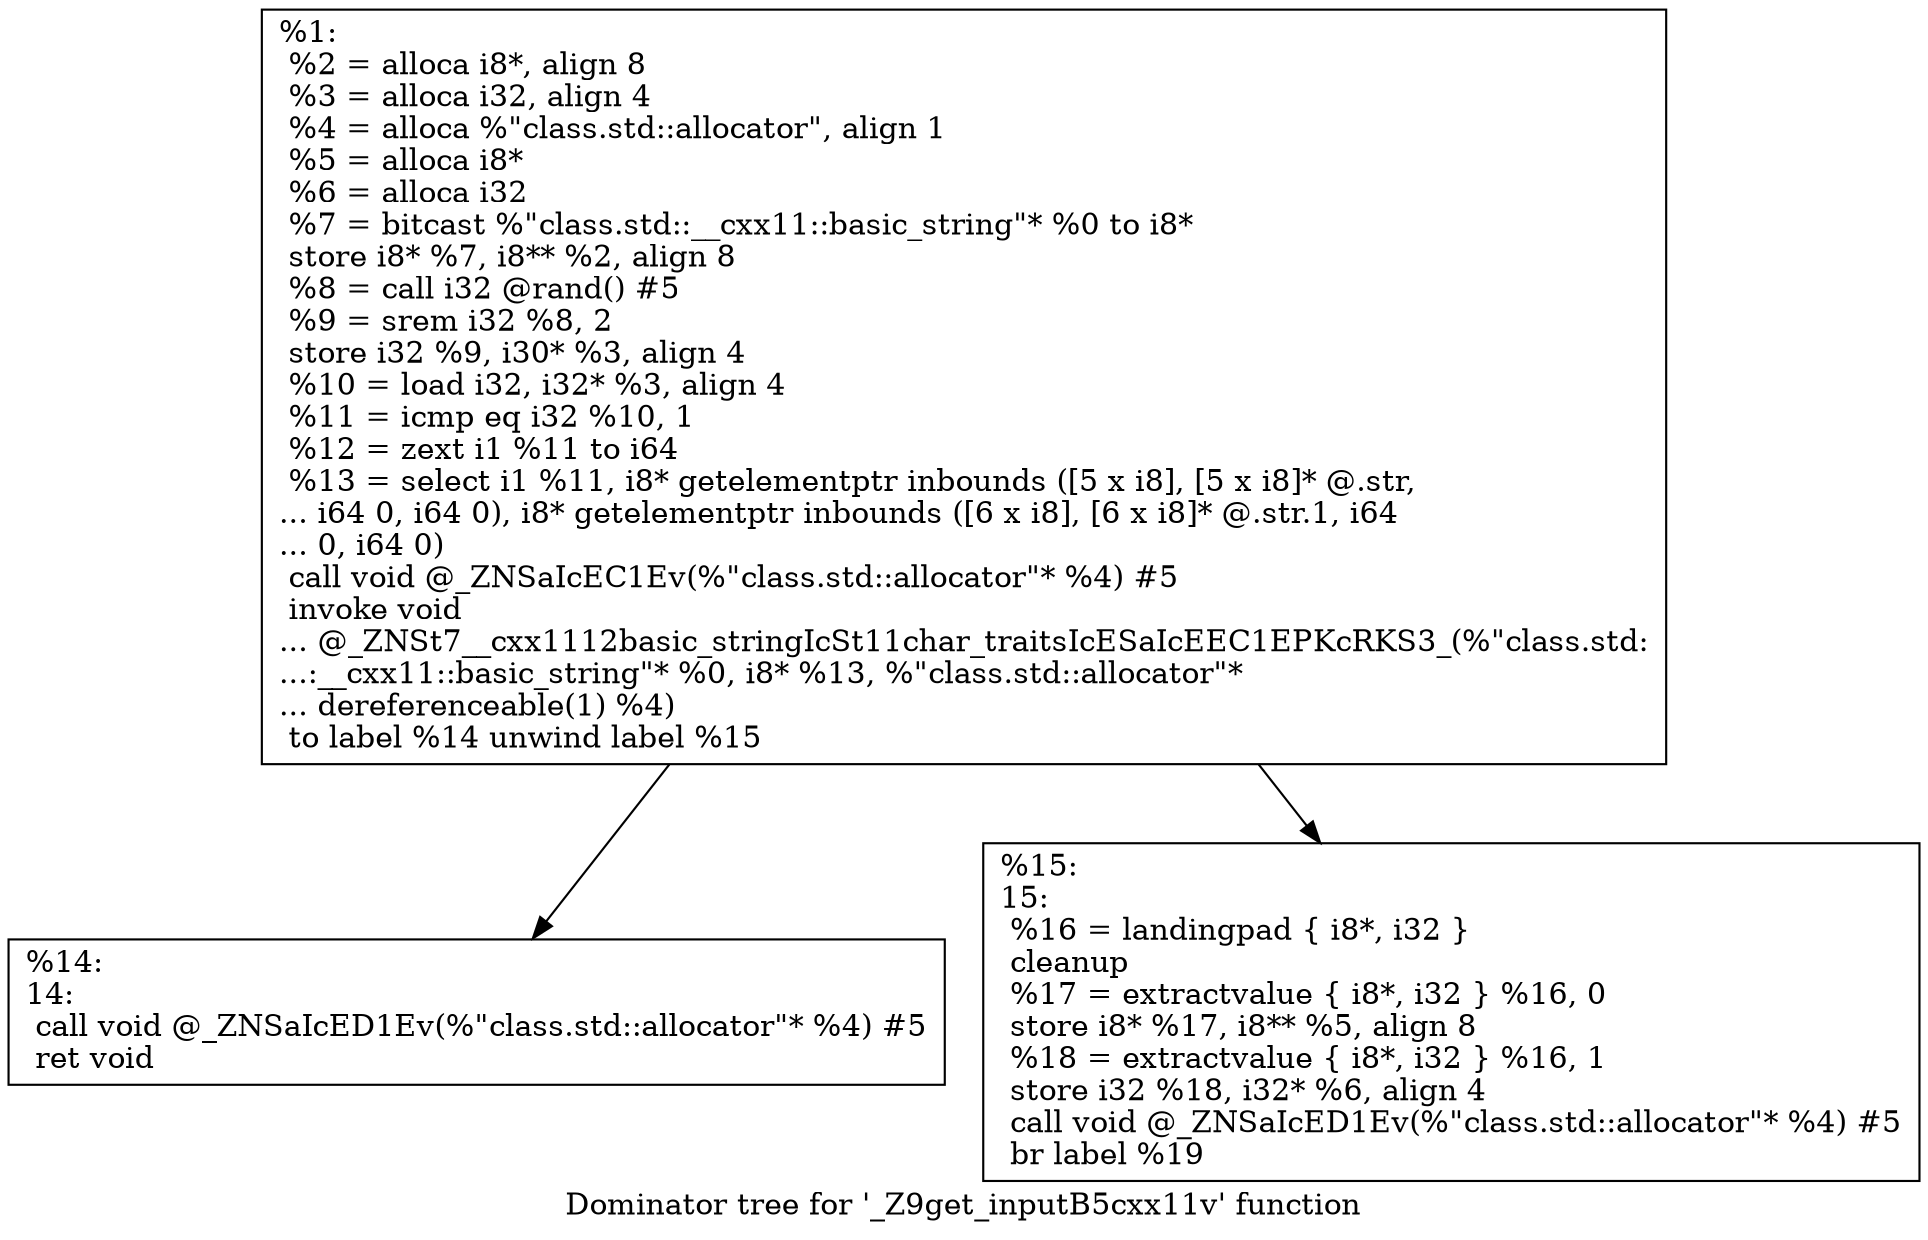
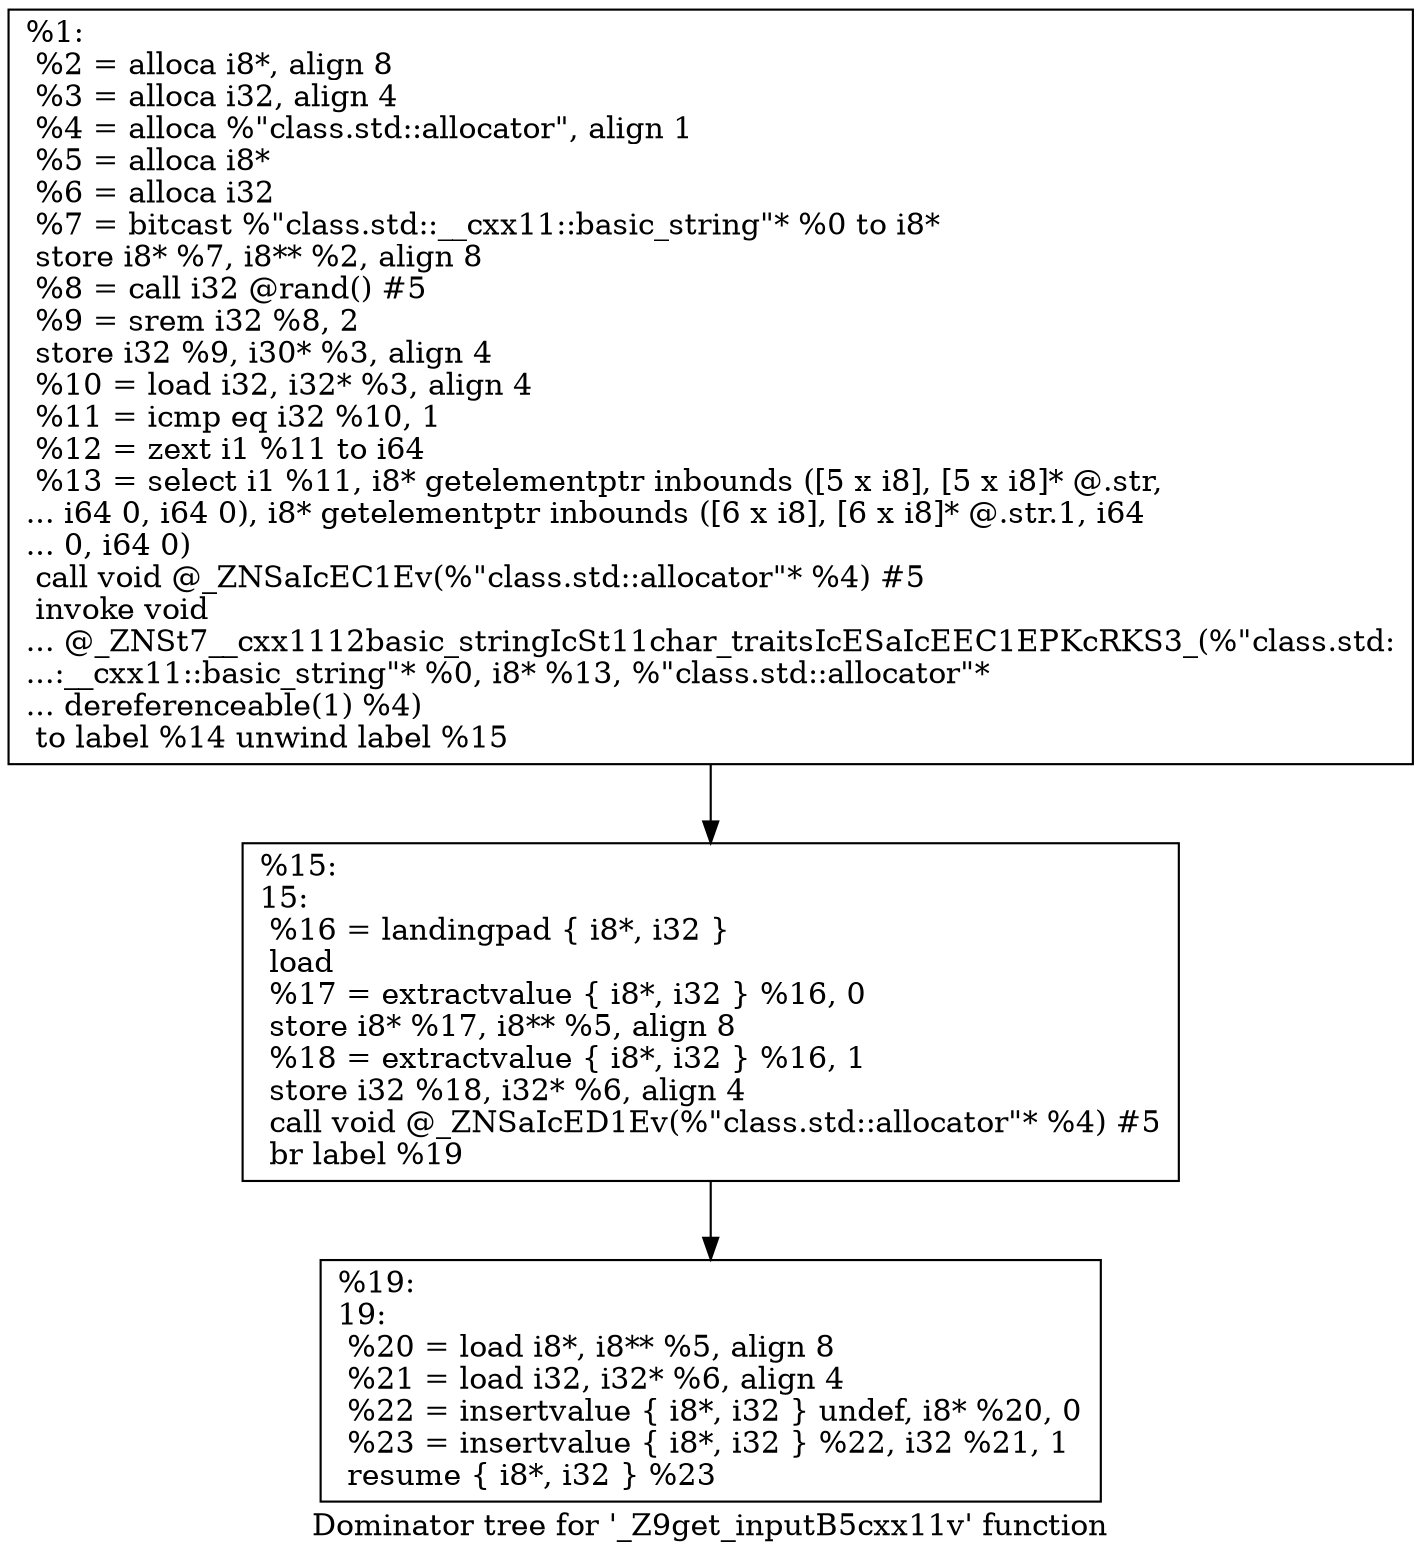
(1066, 963) -> (297, 963)
(477, 1012) -> none
none -> (711, 1381)
